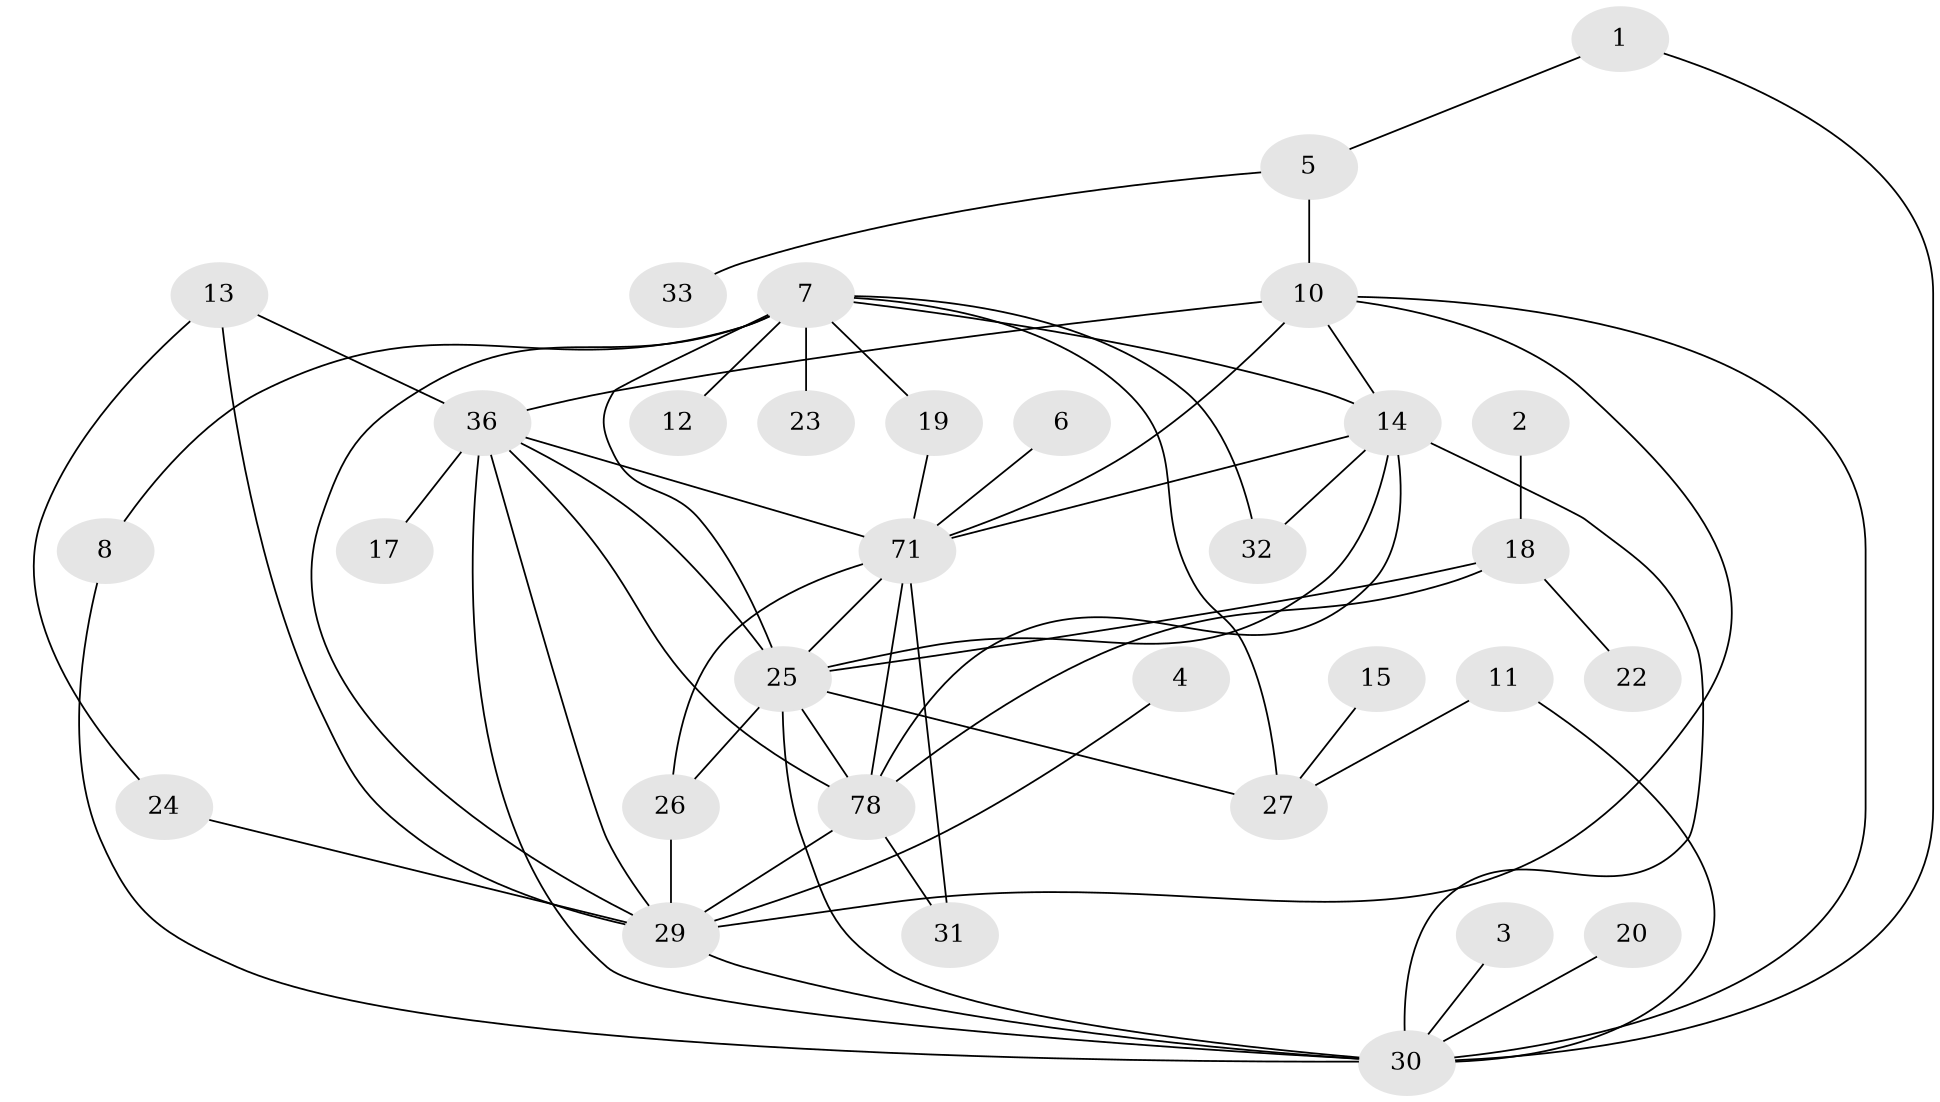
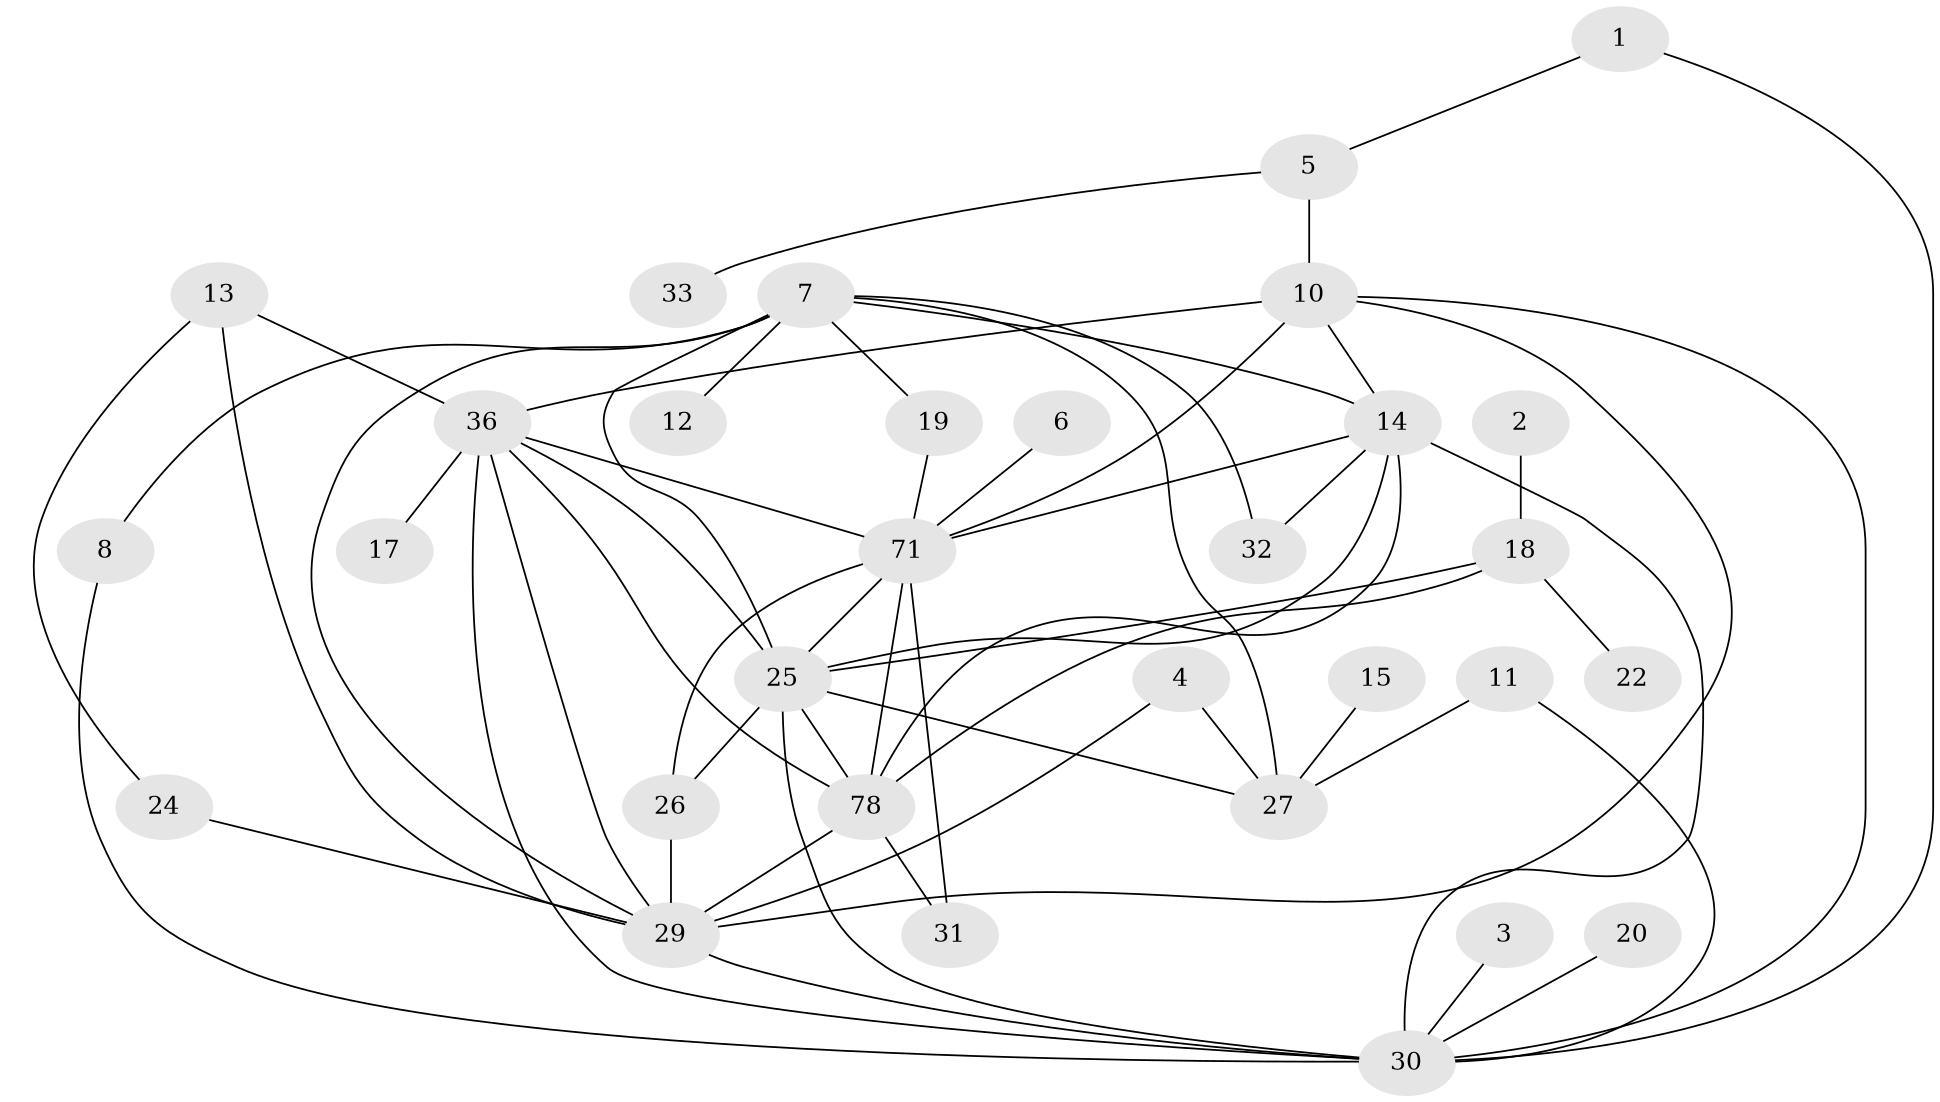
(806, 423) -> none
none -> (1230, 743)
